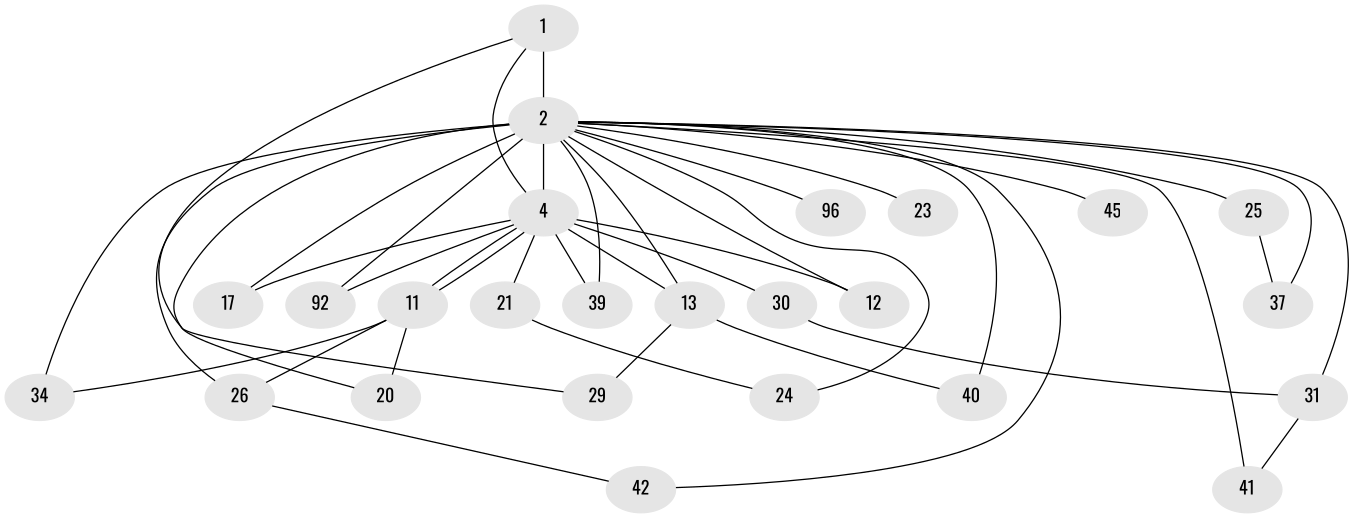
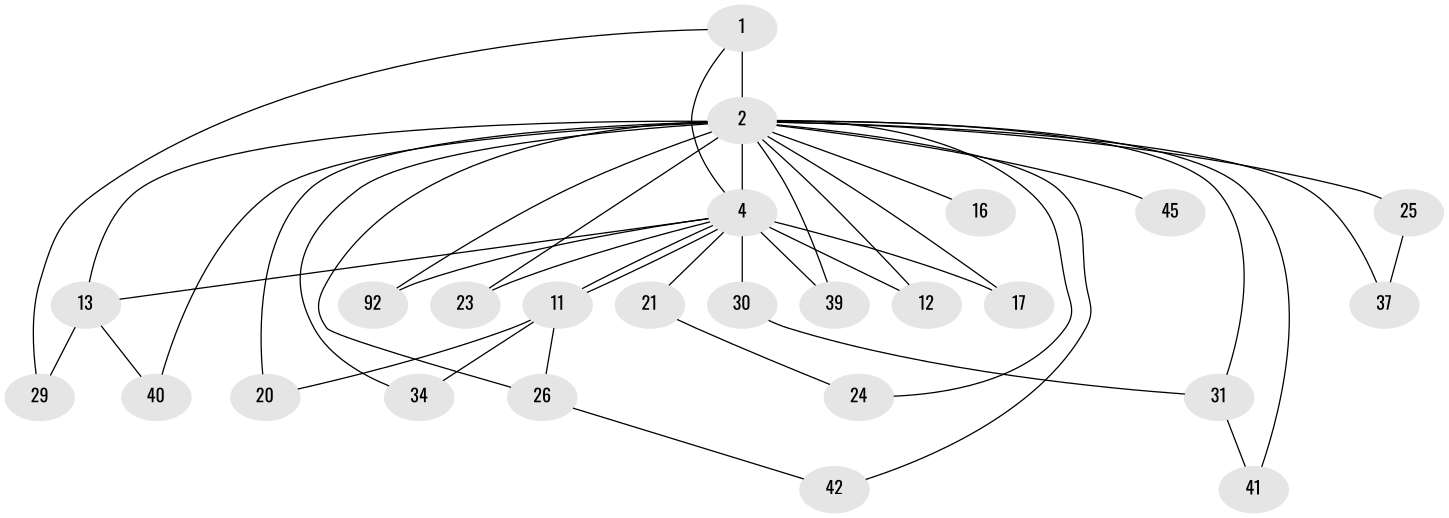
(831, 213) -> (981, 213)
none -> (600, 252)
